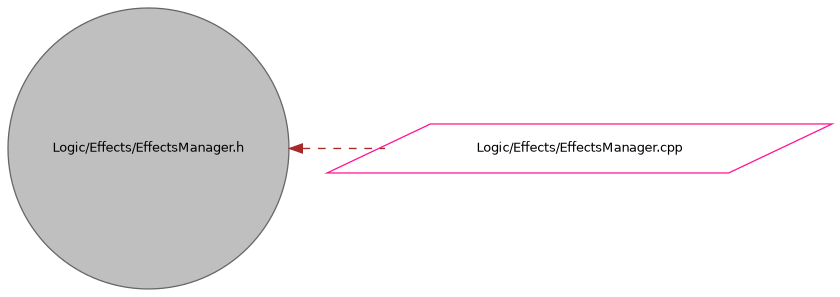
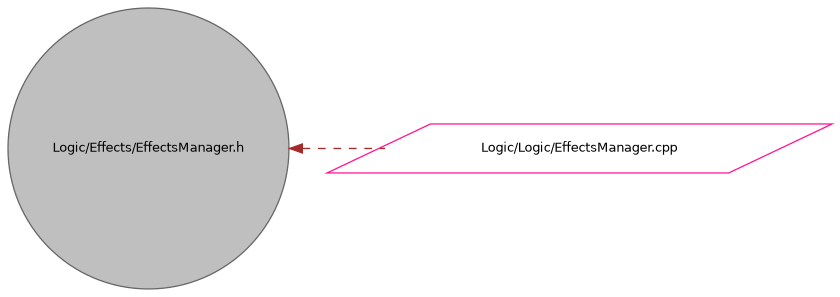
(579, 148) -> (579, 148)
